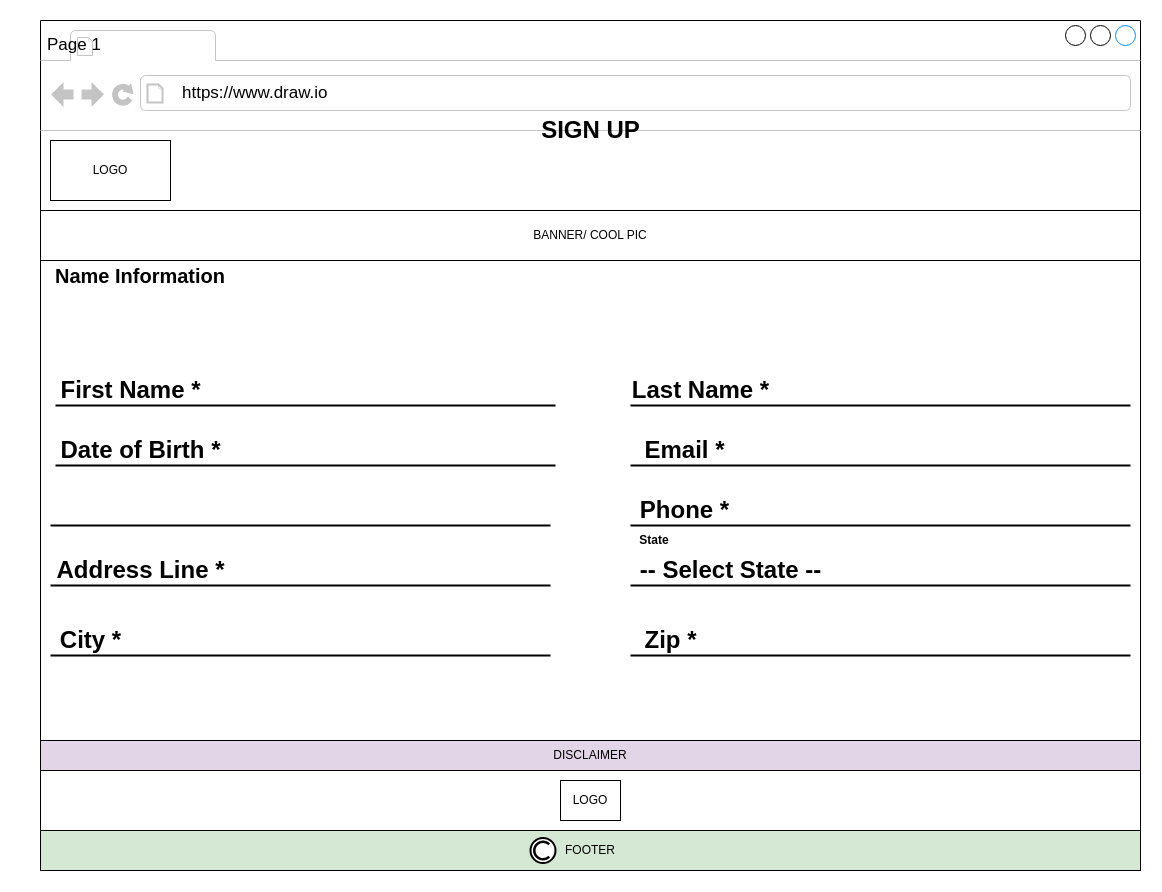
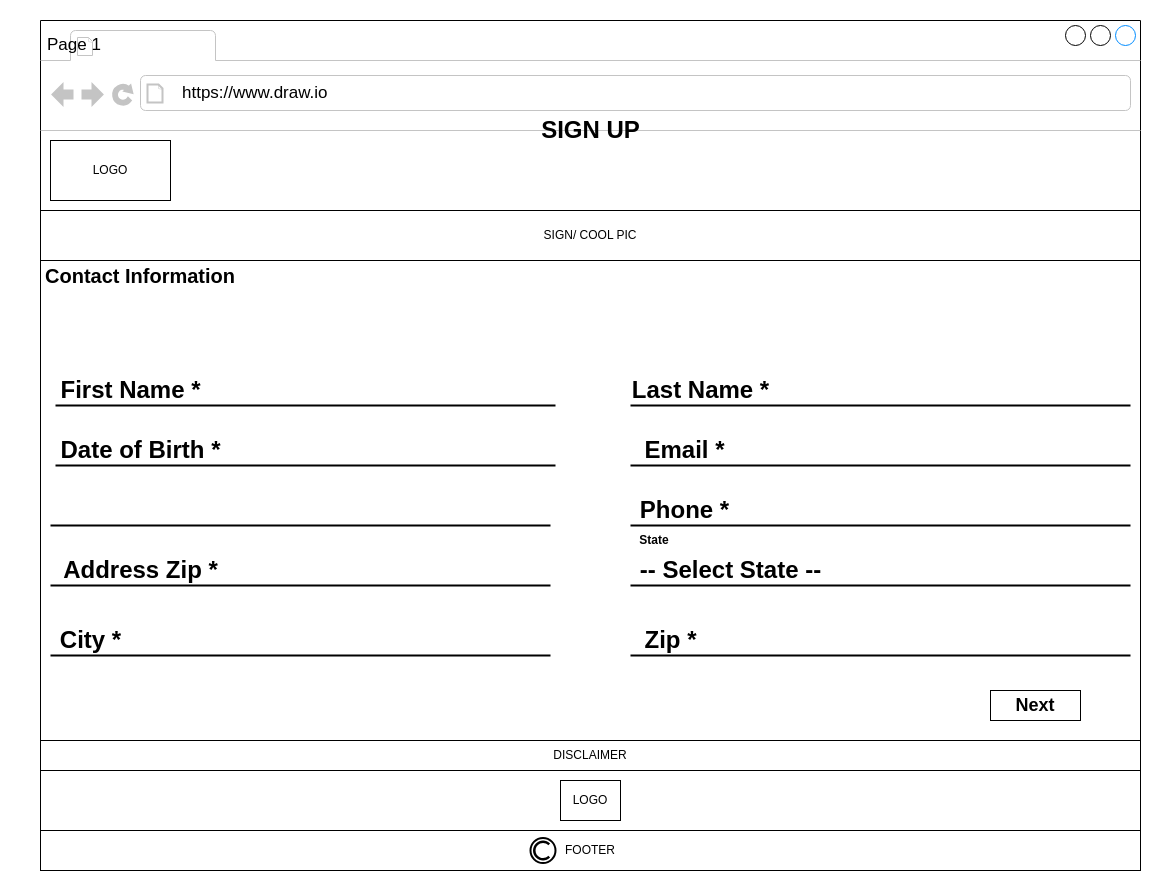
(591, 236) -> (591, 236)
(141, 276) -> (141, 276)
(141, 571) -> (141, 571)
none -> (1036, 706)
(591, 756) -> (591, 756)
(591, 851) -> (591, 851)
